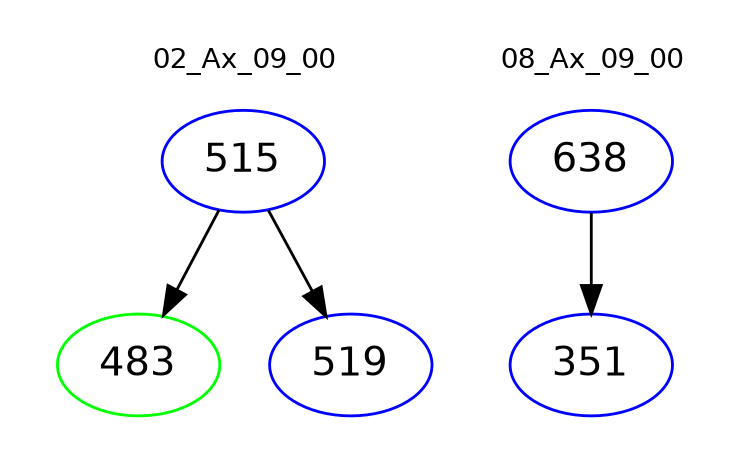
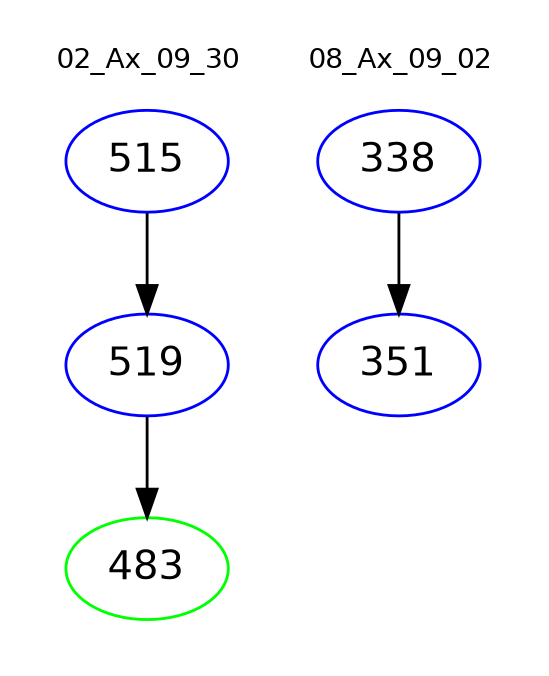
(245, 61) -> (149, 61)
(593, 61) -> (400, 61)
(591, 161) -> (399, 161)
(198, 250) -> (147, 453)
